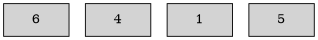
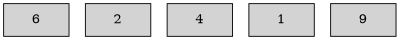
none -> (118, 20)
(282, 20) -> (363, 20)
